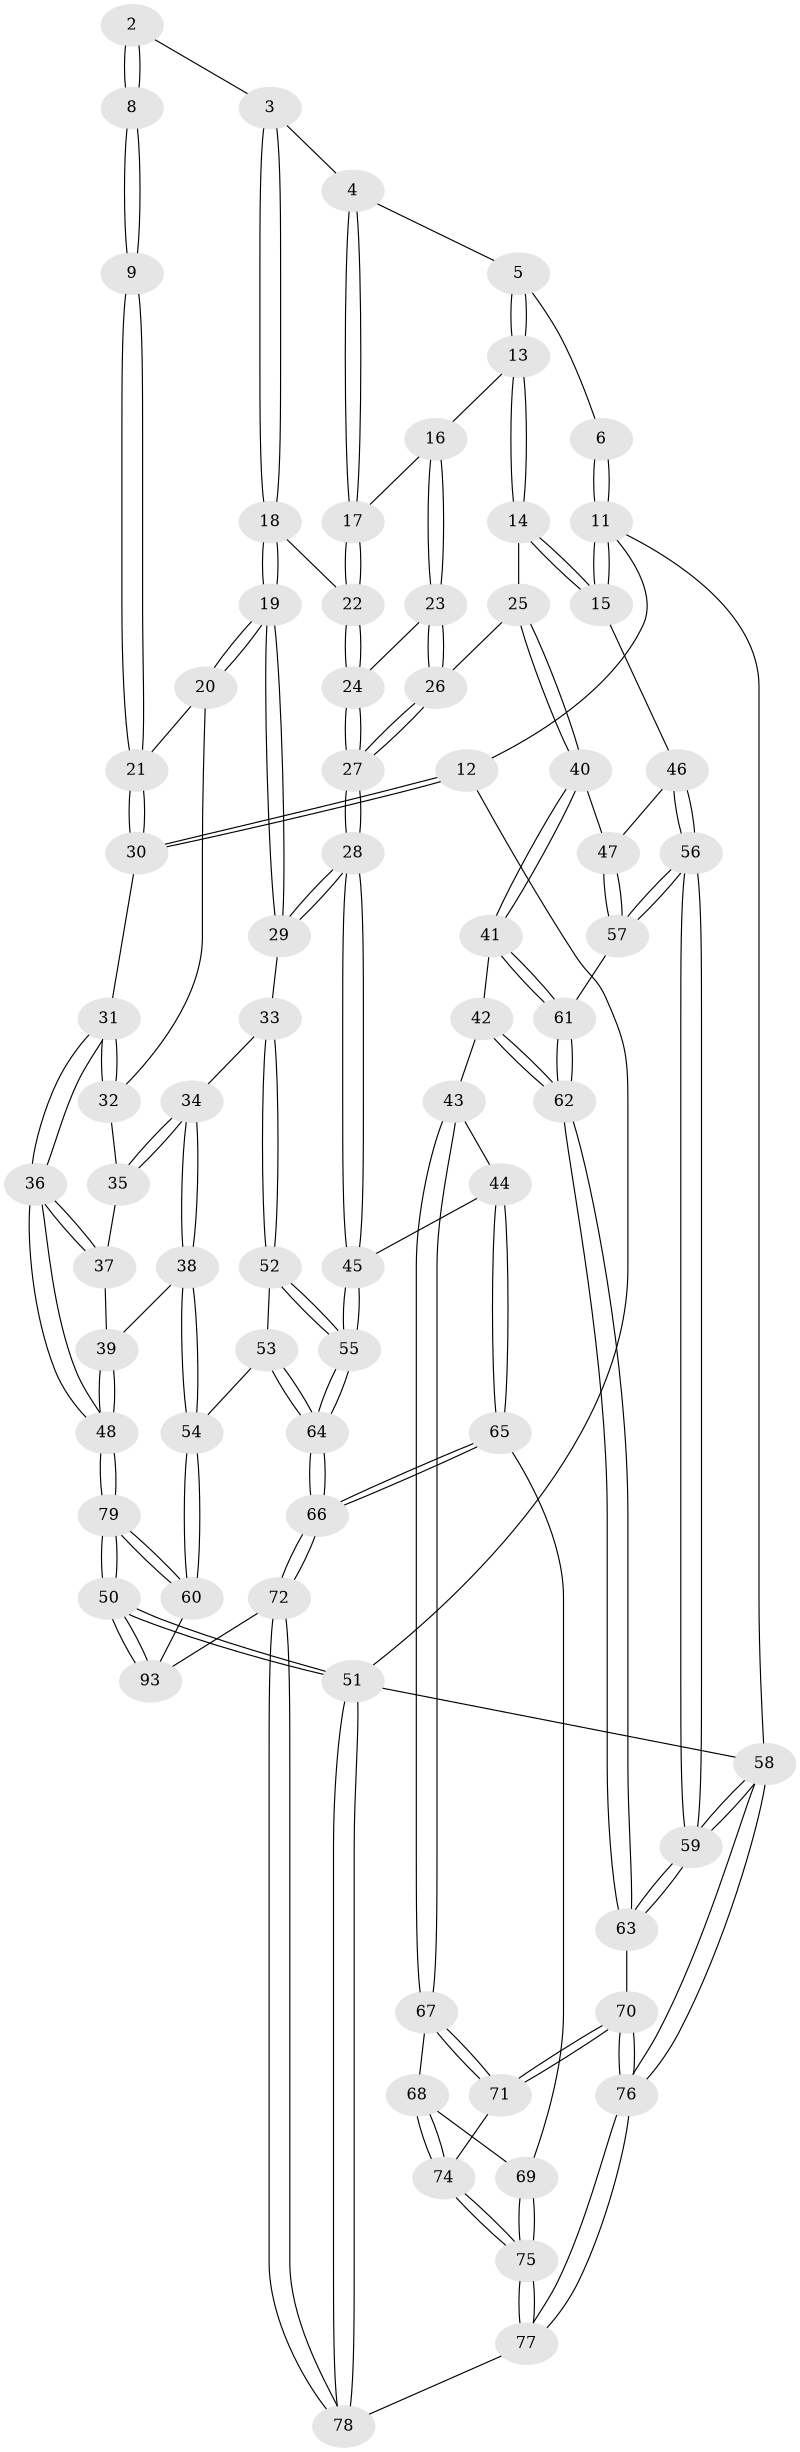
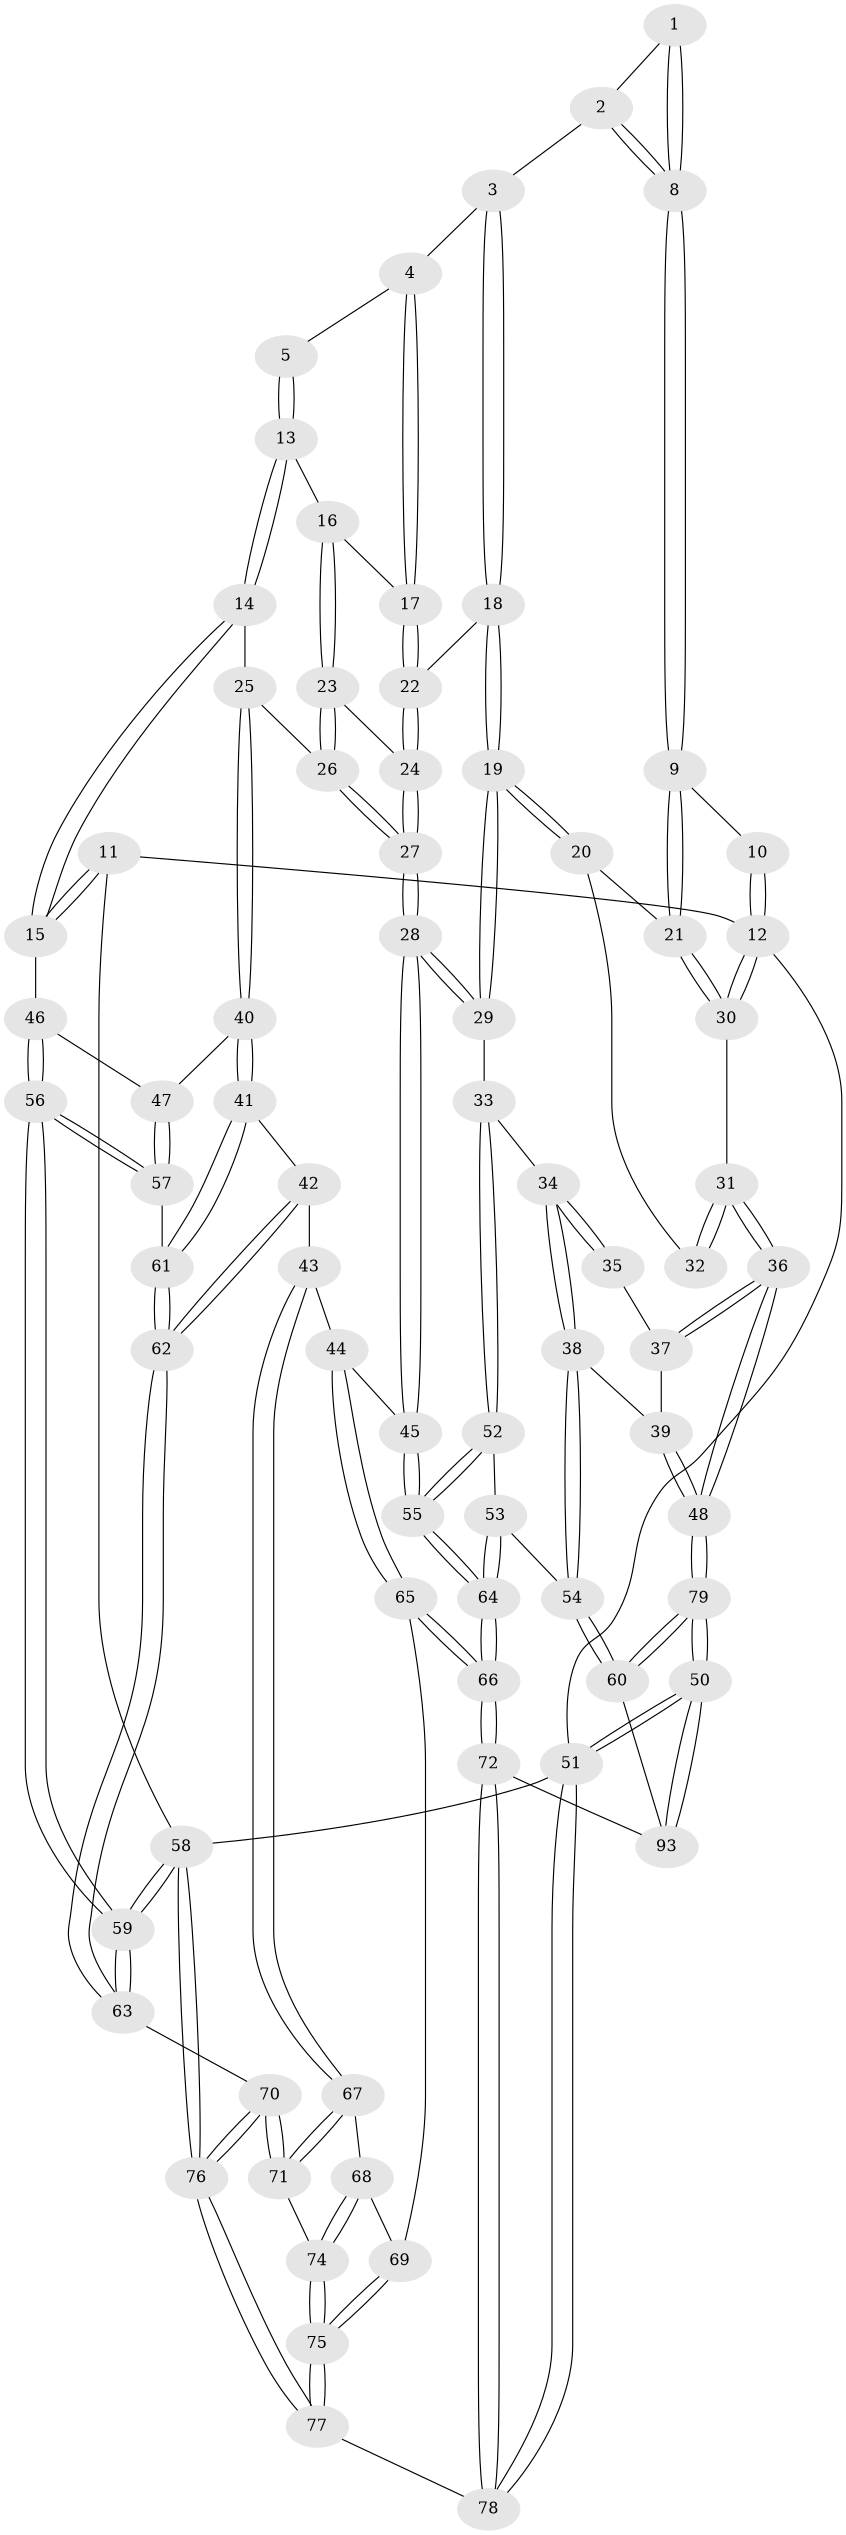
none -> (675, 25)
(601, 439) -> none
none -> (758, 853)
(114, 1143) -> none
